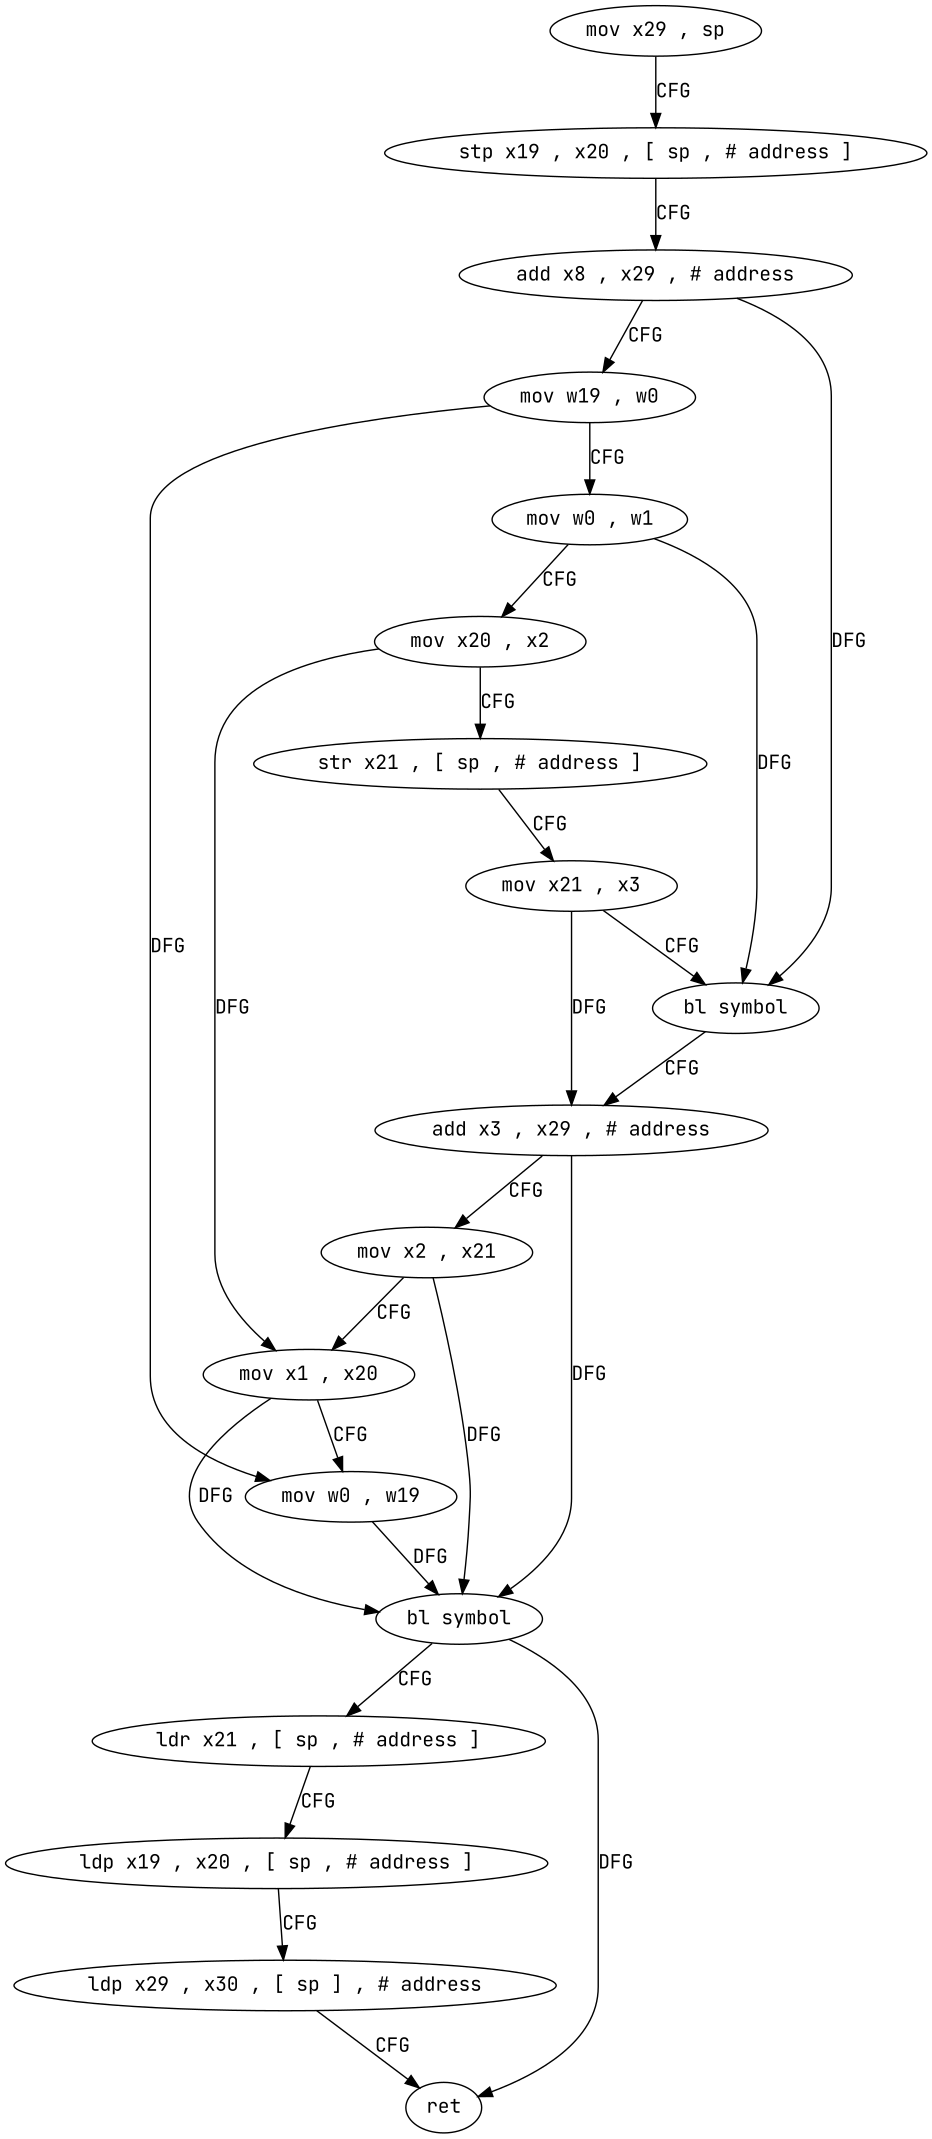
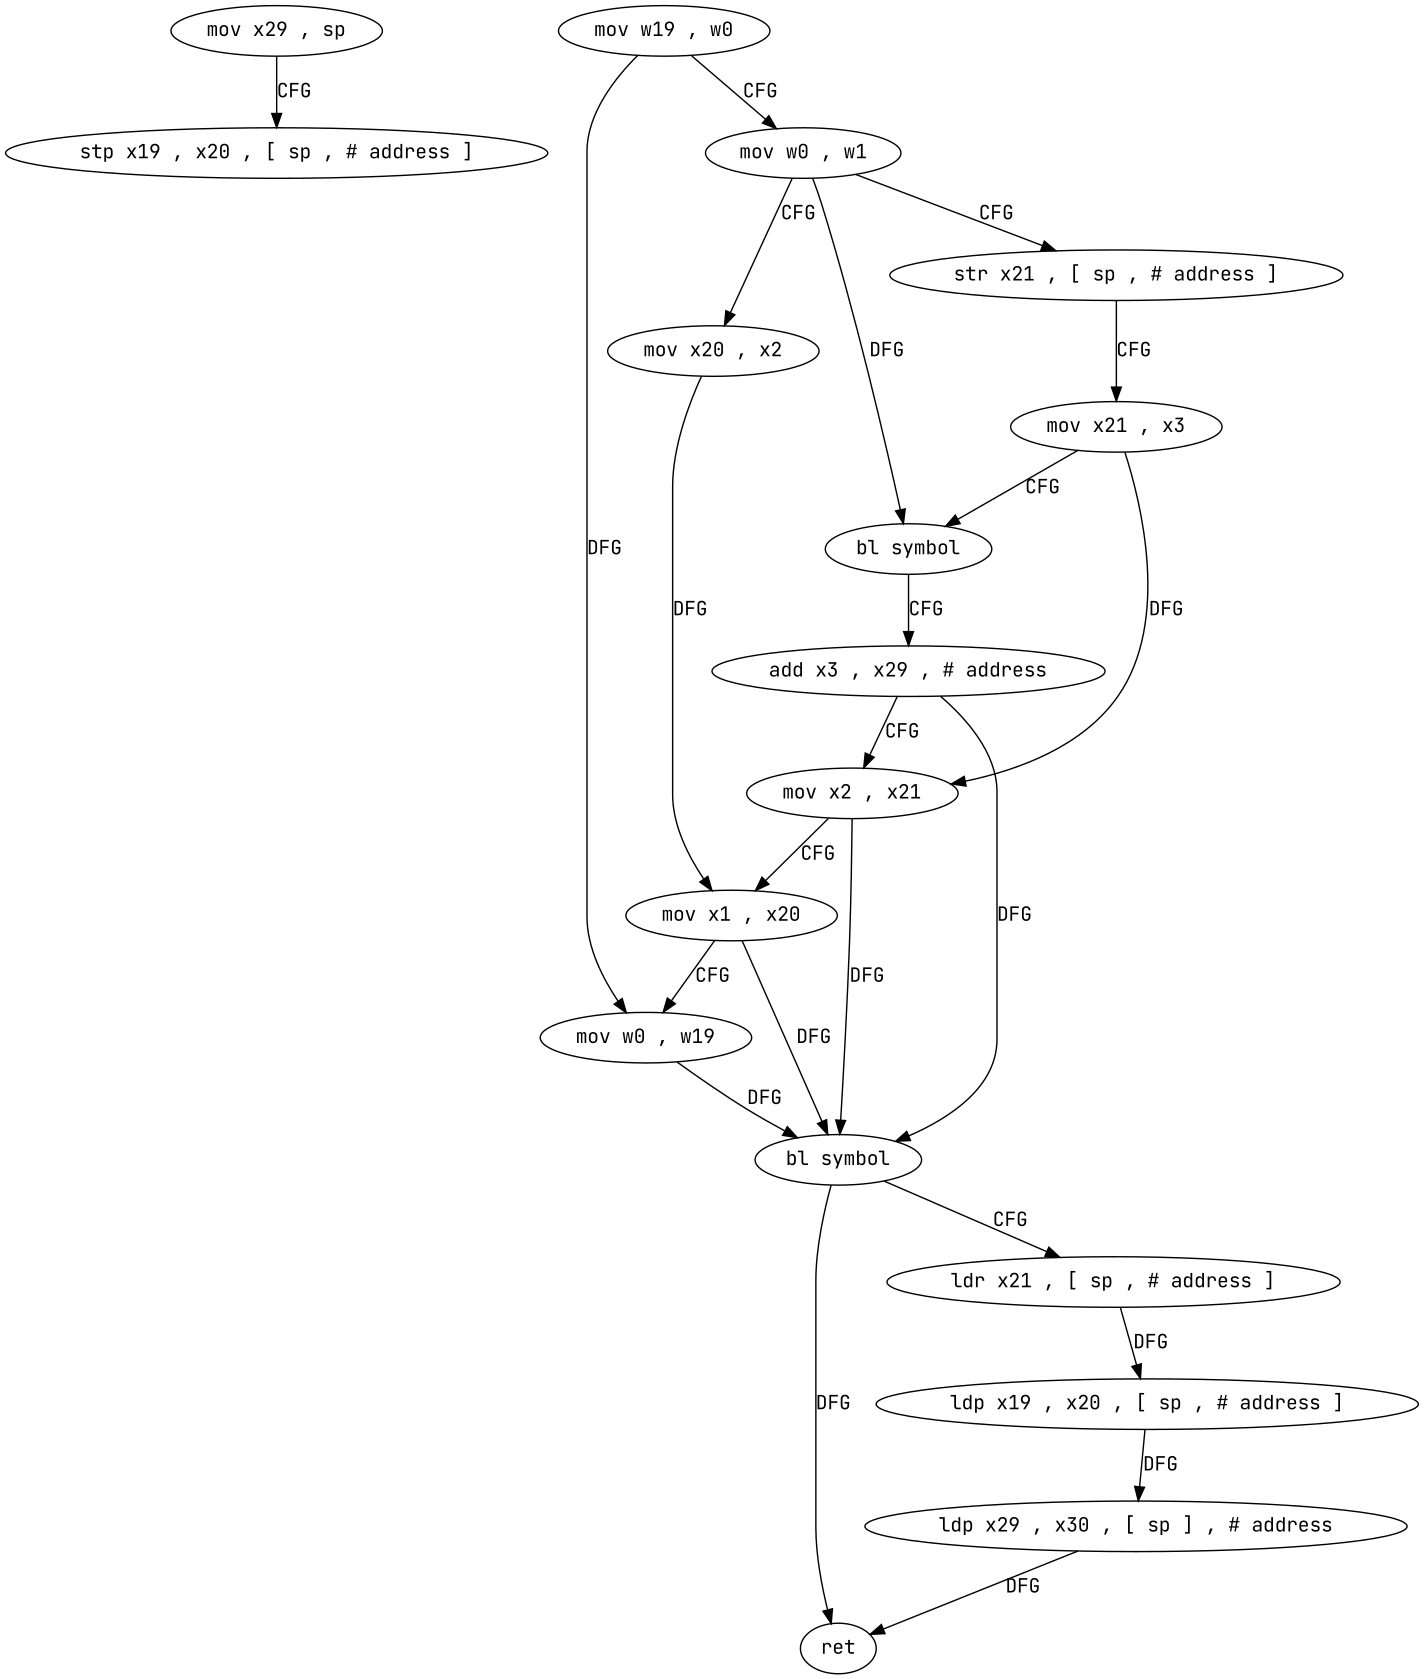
(656, 275) -> none
(480, 696) -> (949, 210)
(572, 1001) -> (1135, 664)
(318, 1802) -> (1151, 1343)
(300, 1924) -> (1161, 1465)
(393, 2047) -> (1023, 1587)
